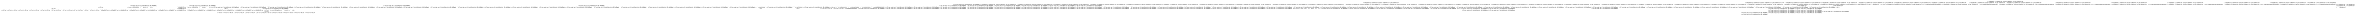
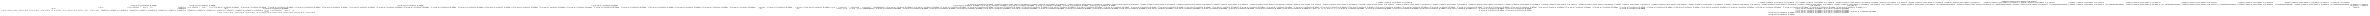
none -> (1251, 7)
